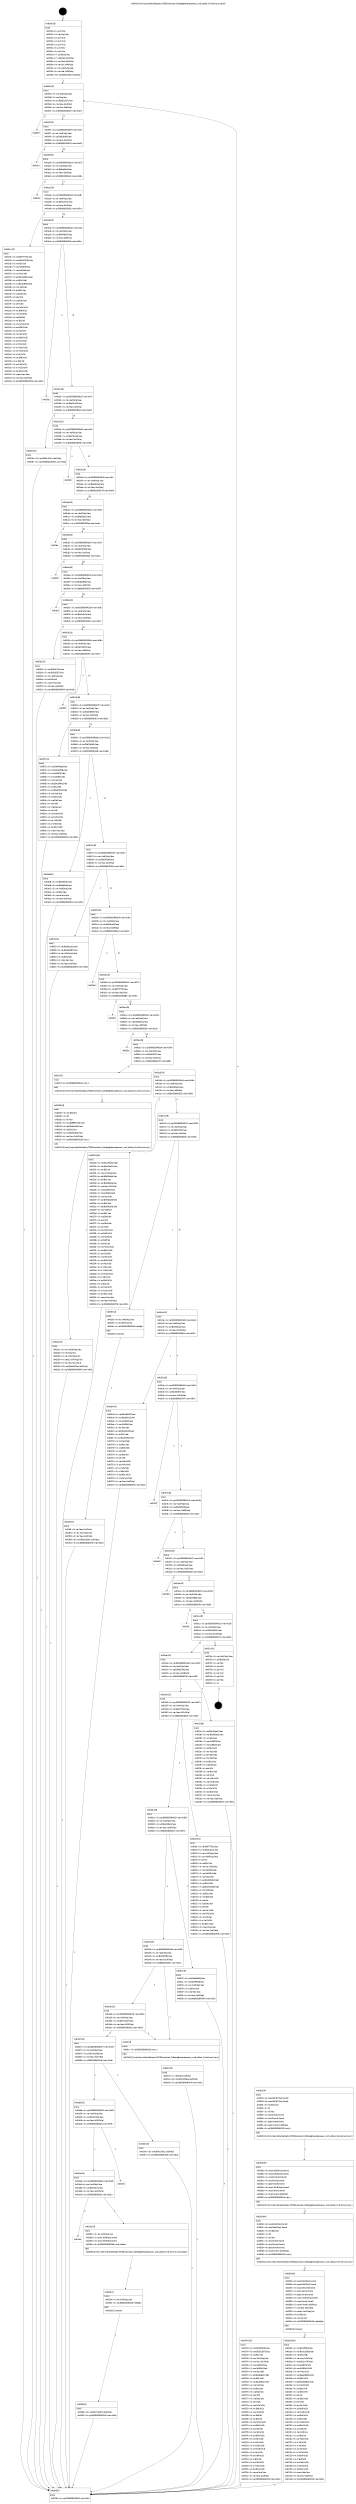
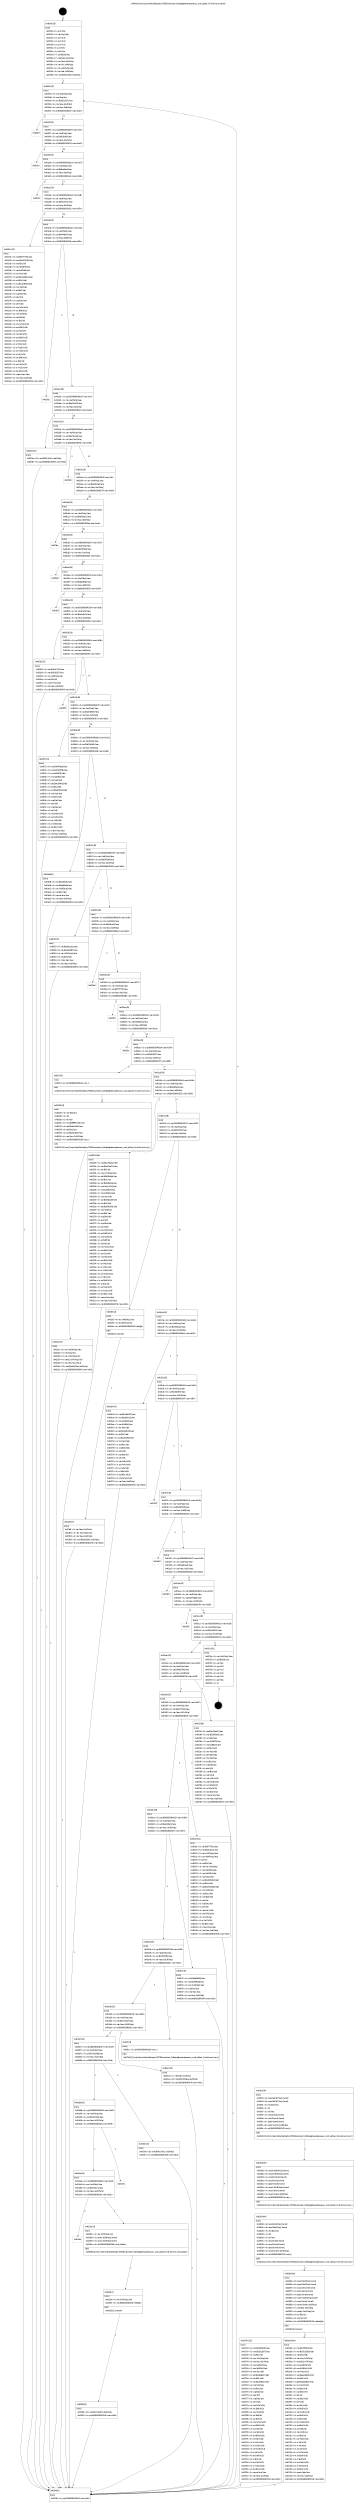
none -> (163, 1067)
(149, 2035) -> (124, 2065)
